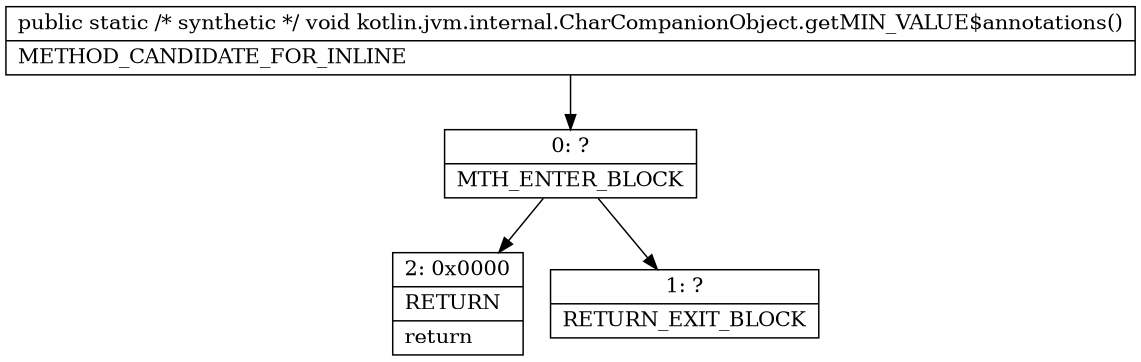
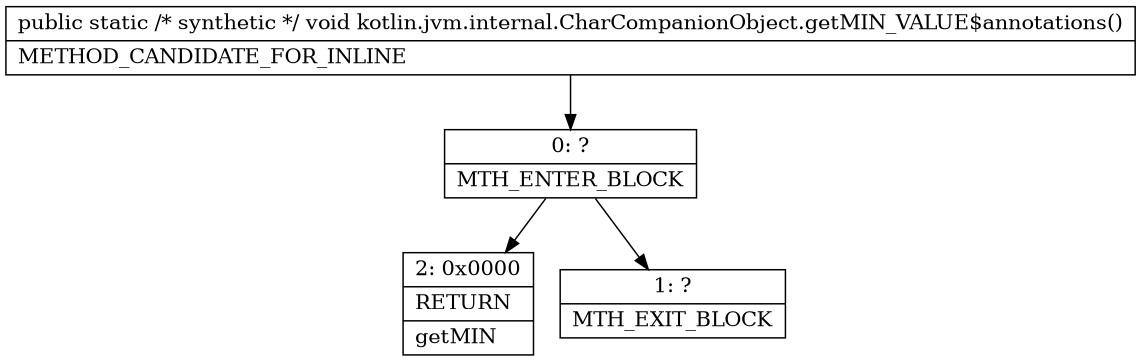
(685, 320) -> (673, 320)
(439, 337) -> (456, 337)
